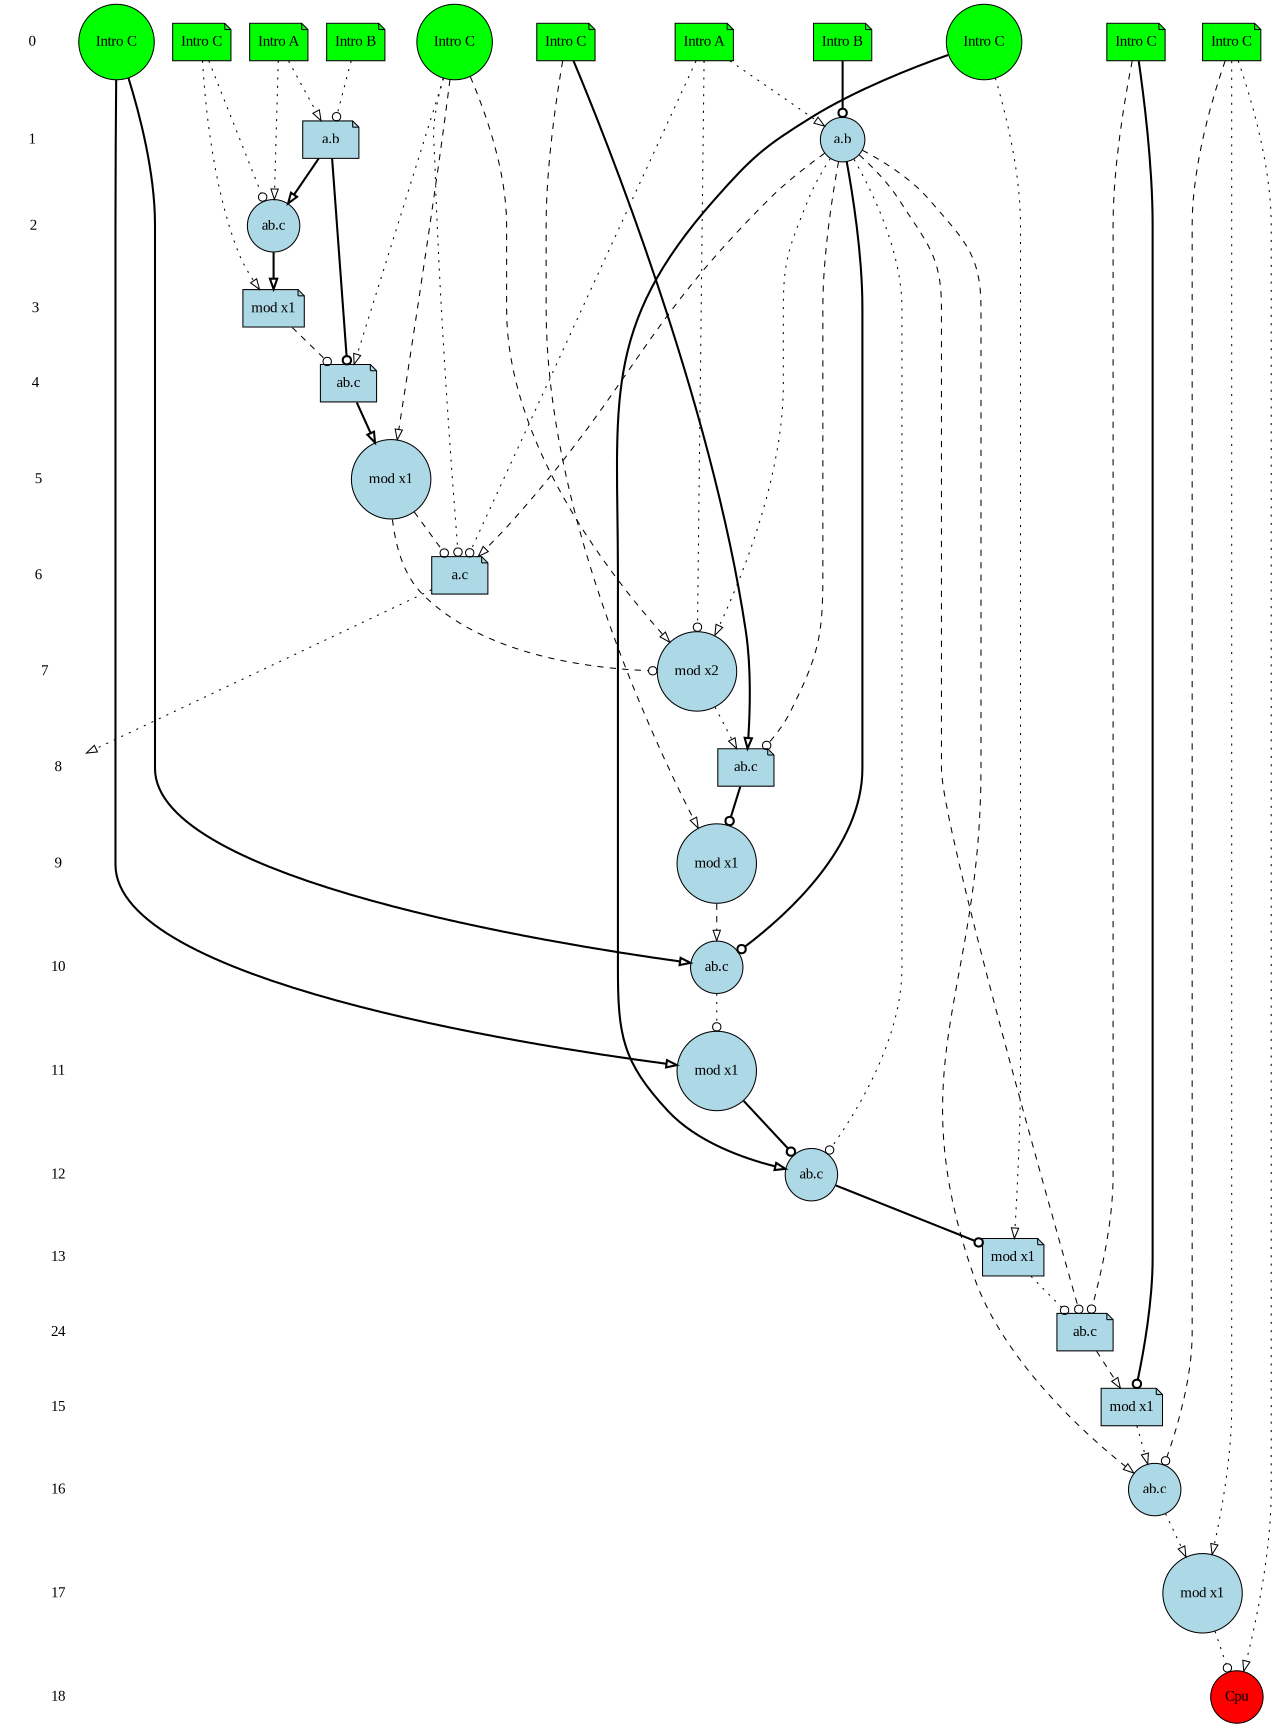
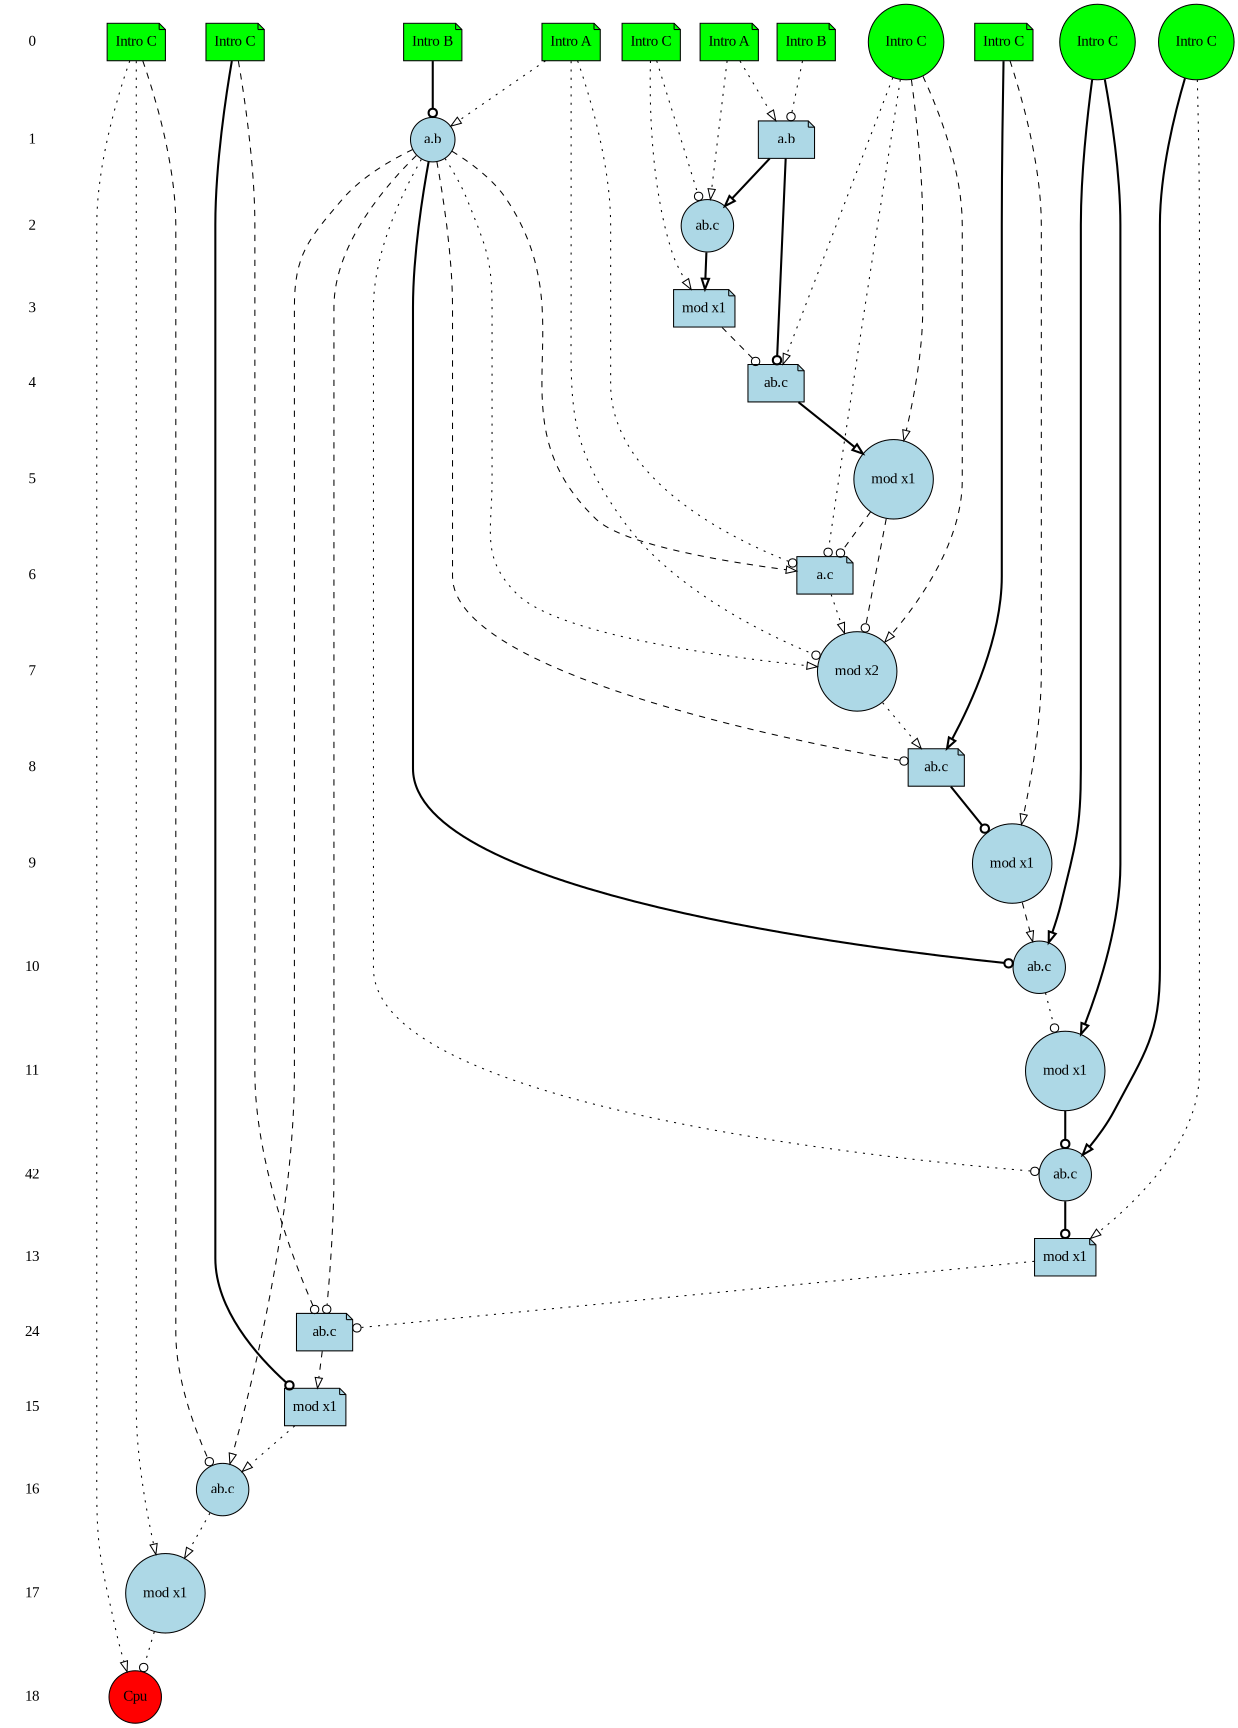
(264, 669) -> (836, 609)
(58, 1175) -> (32, 1175)
